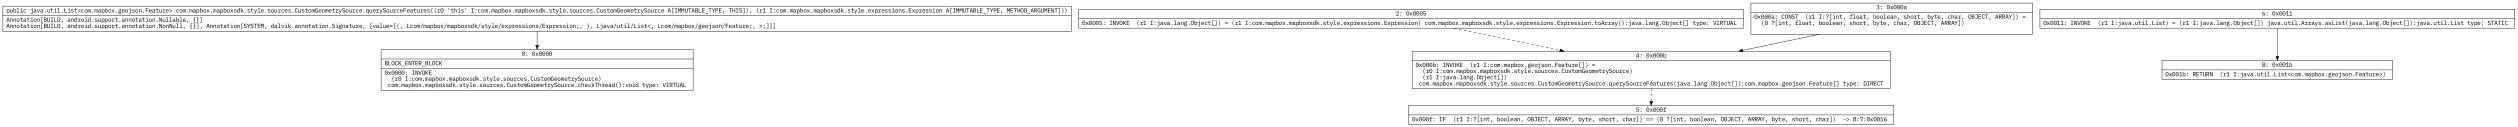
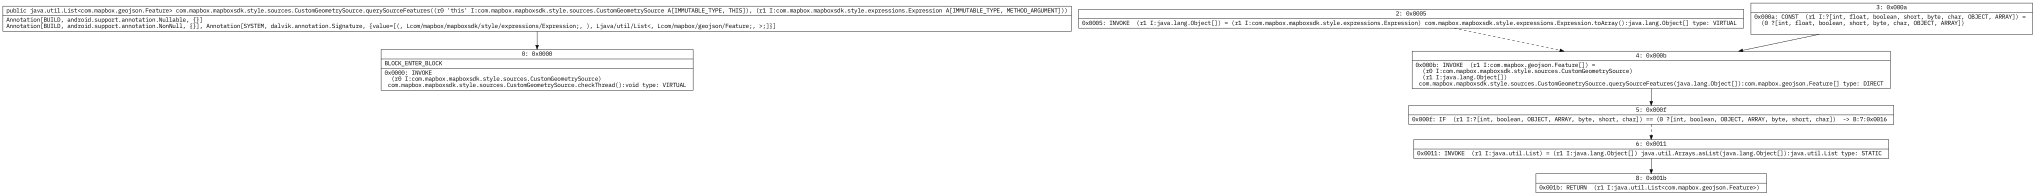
(1651, 95) -> (1651, 95)
none -> (1651, 130)
